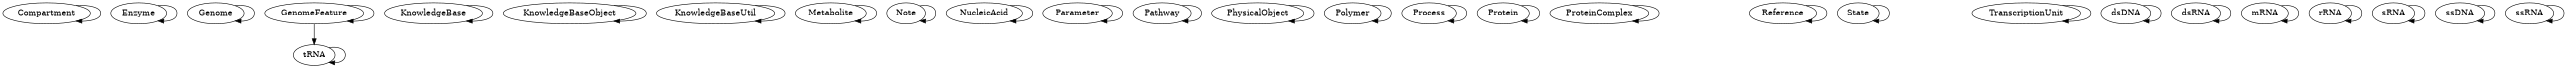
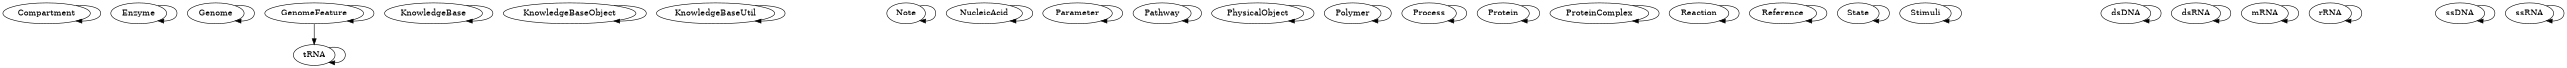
(831, 13) -> none
none -> (1699, 13)
none -> (1925, 13)
(2026, 13) -> none
(2393, 13) -> none
